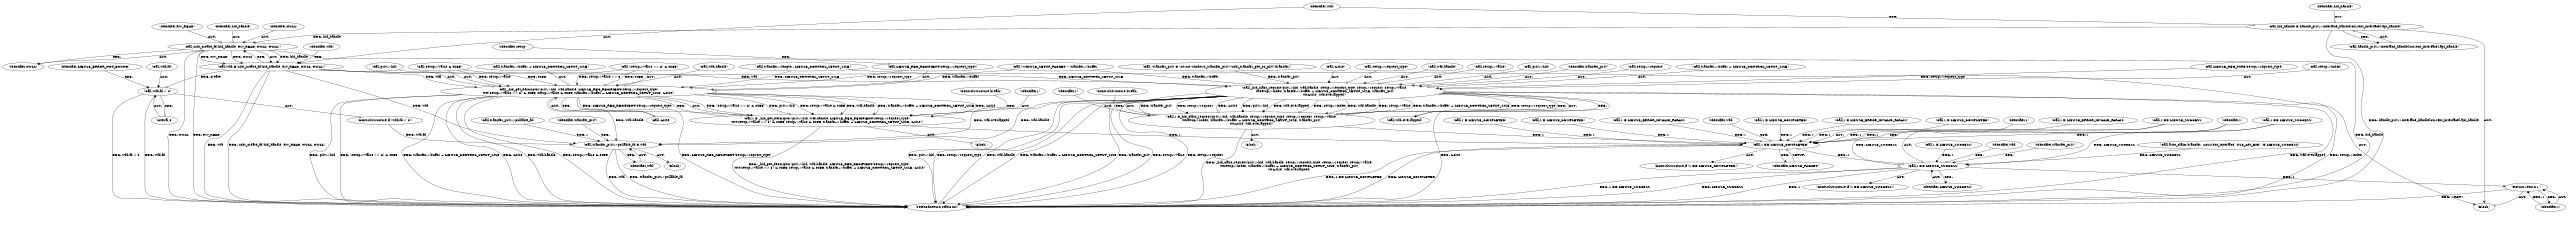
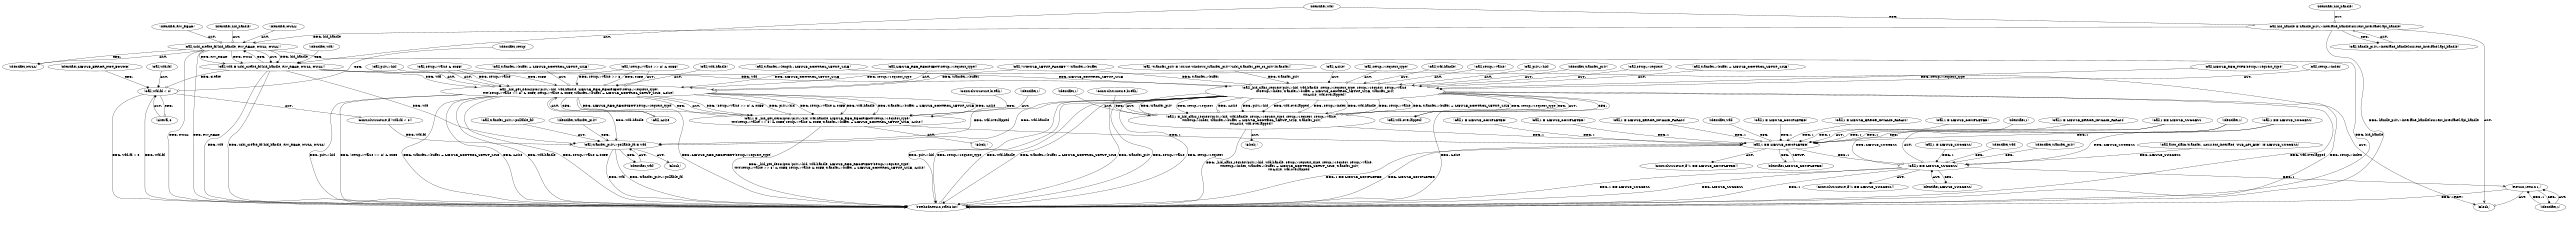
(711, 55) -> (338, 74)
(582, 135) -> (582, 135)
(1795, 166) -> (1795, 166)
